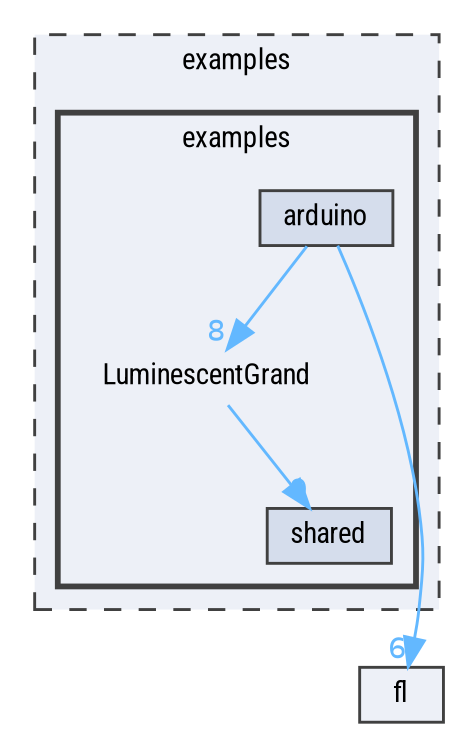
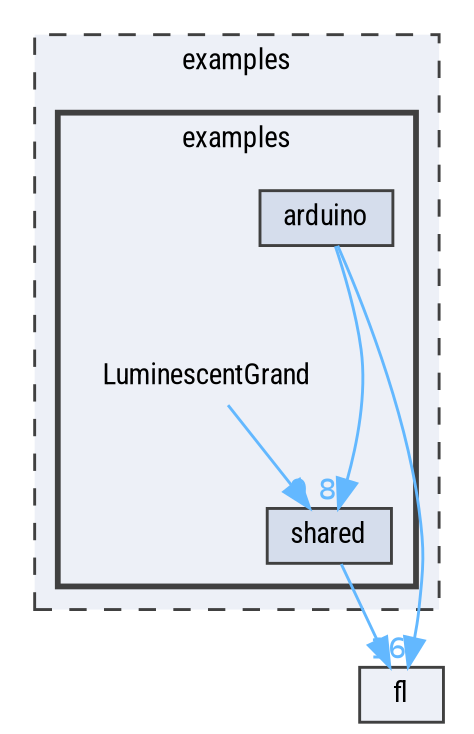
(276, 286) -> (362, 362)
none -> (359, 602)
